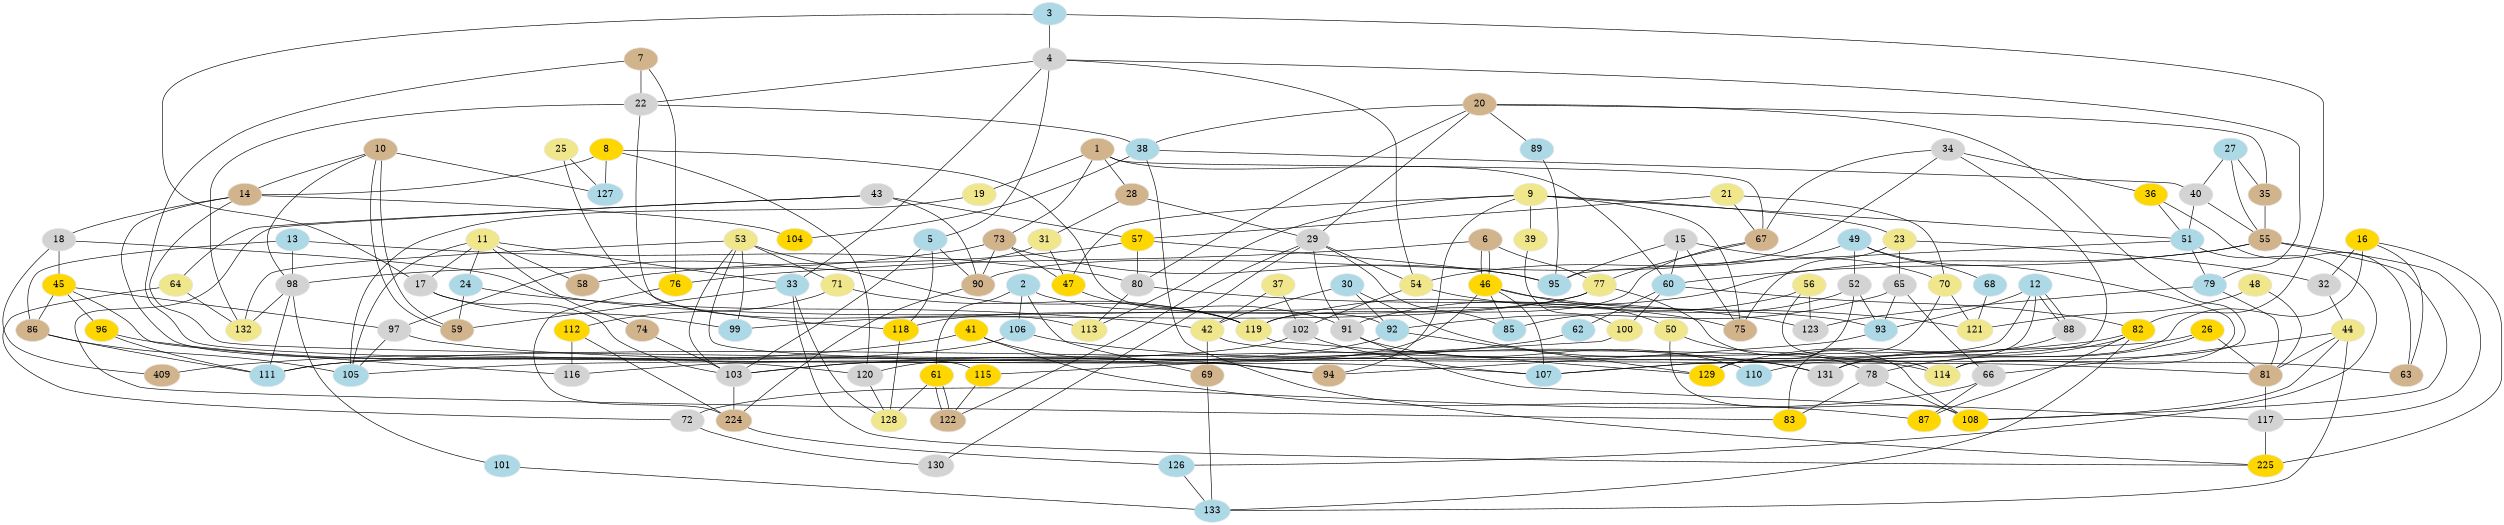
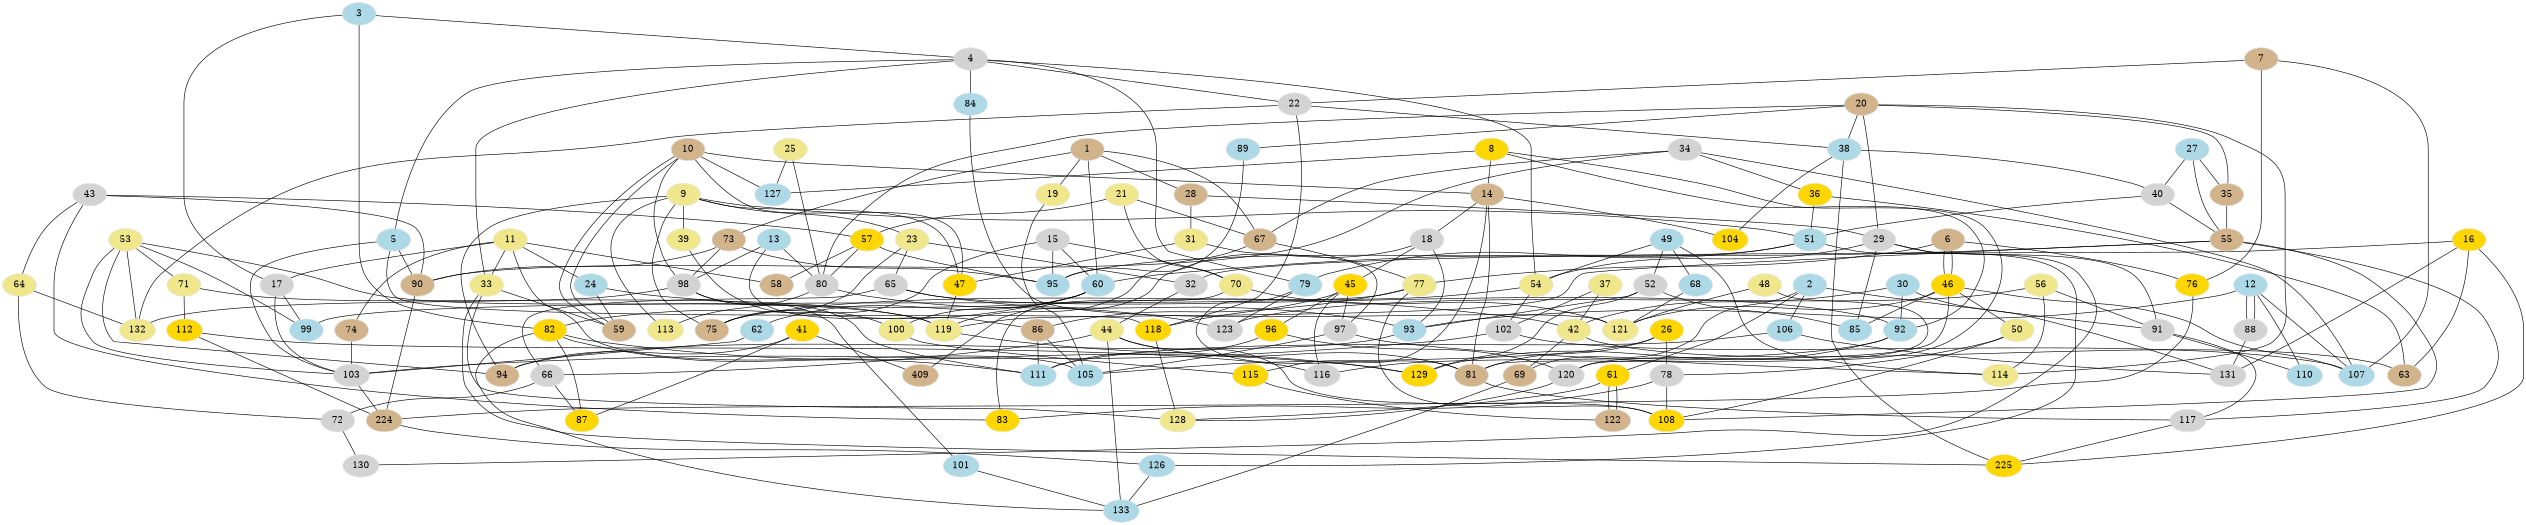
none -> (971, 104)
(1034, 262) -> (840, 213)
(792, 285) -> (487, 285)
(808, 318) -> (807, 220)
(1131, 332) -> none
